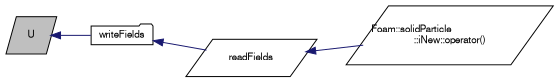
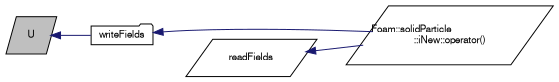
(185, 46) -> (268, 29)
